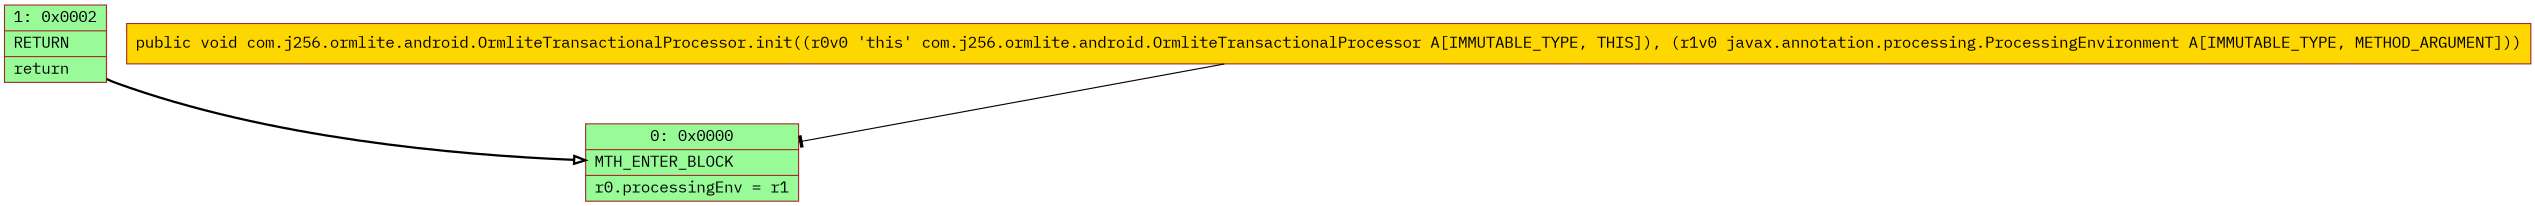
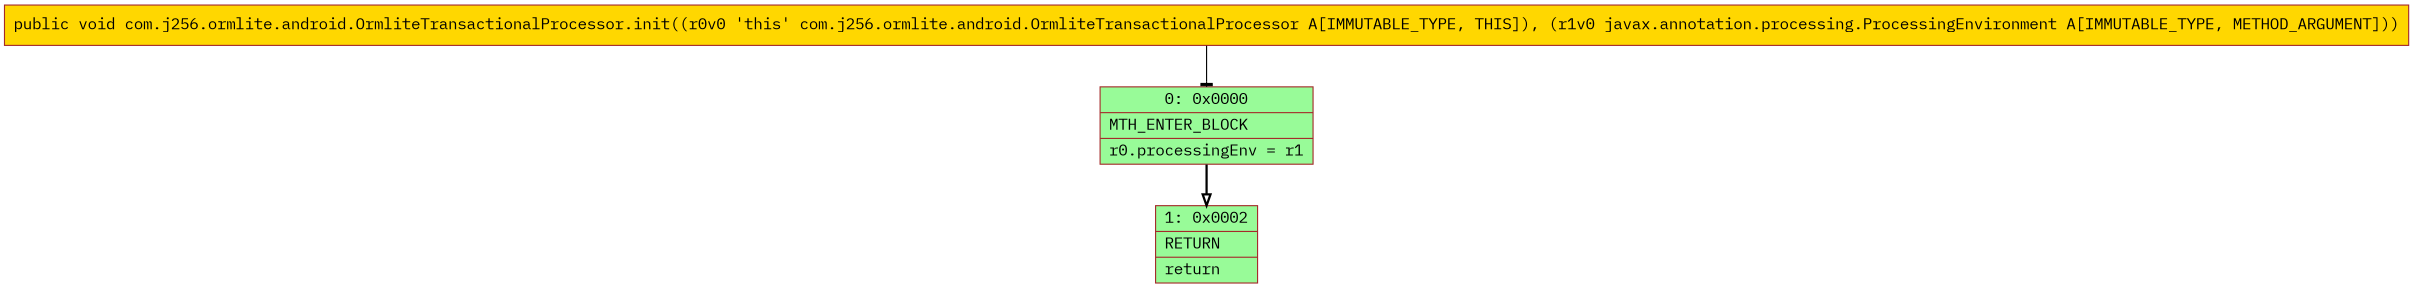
(337, 137) -> (1207, 179)
